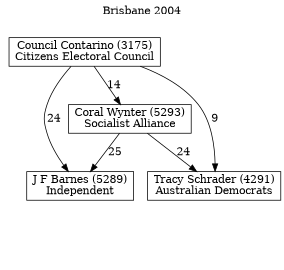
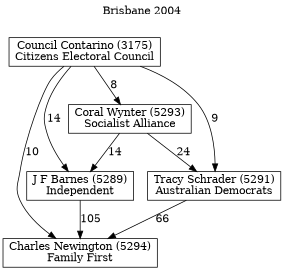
(114, 85) -> (114, 85)
(54, 119) -> (54, 119)
(115, 152) -> (115, 152)
(214, 186) -> (214, 186)
none -> (80, 253)
